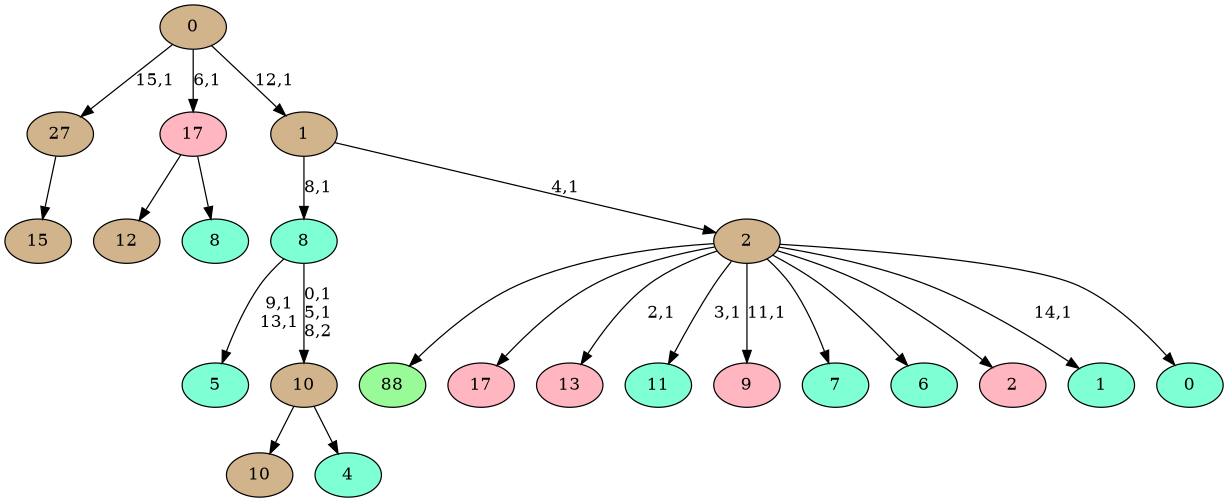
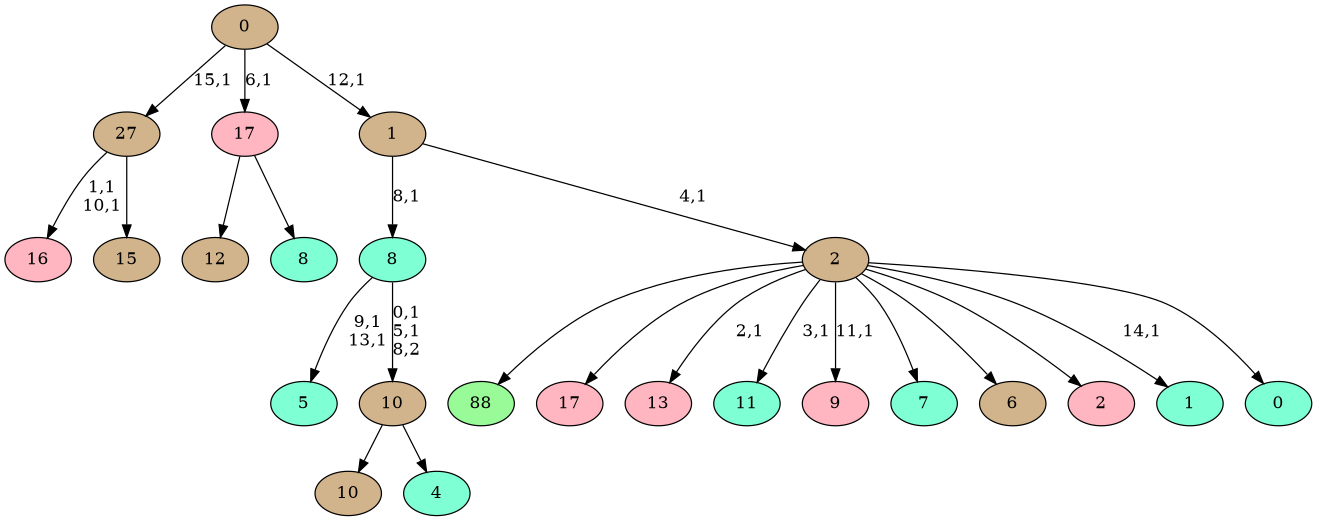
none -> (38, 260)
(924, 385) -> (1013, 404)
